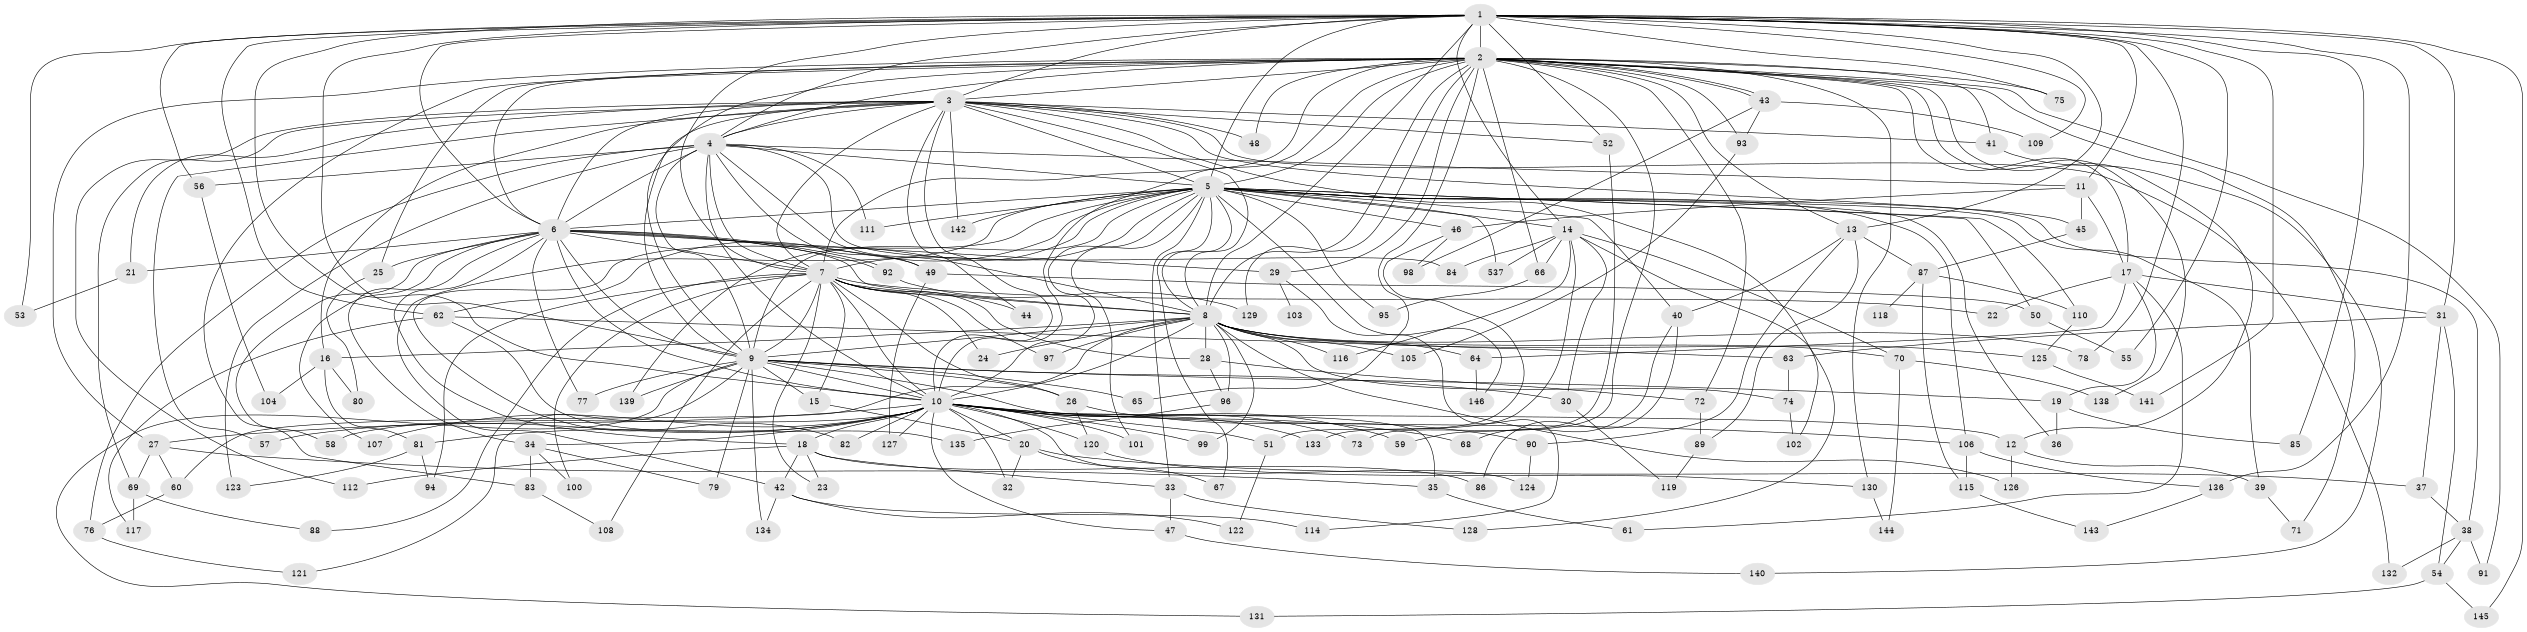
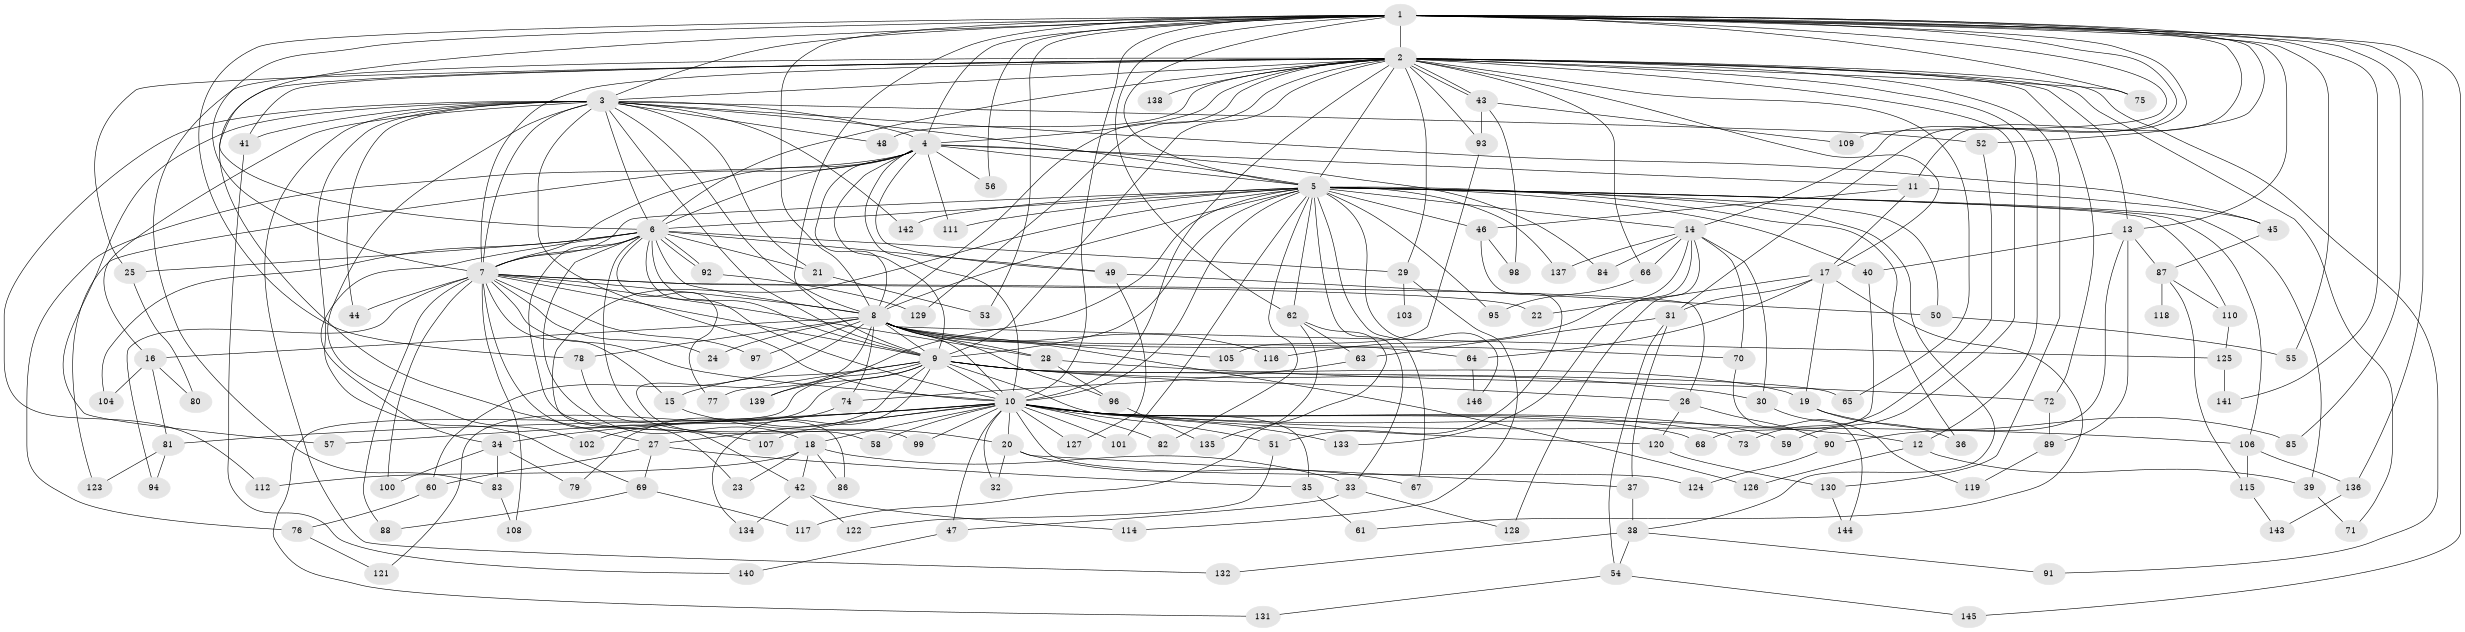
(1496, 273) -> (1559, 273)
(229, 296) -> (340, 265)
(2007, 374) -> none
(1647, 413) -> (717, 422)
